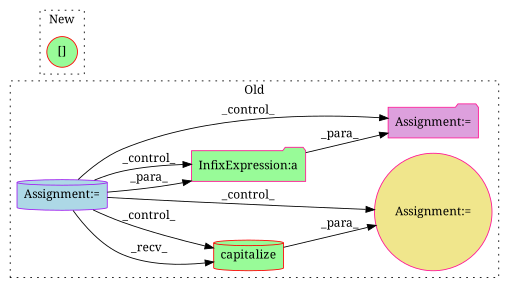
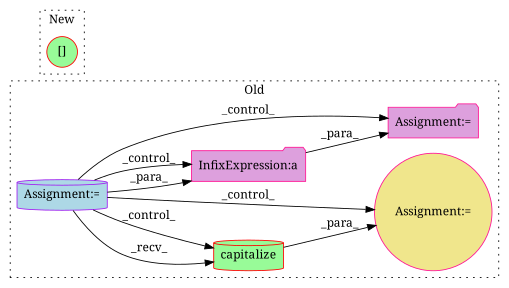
(249, 166) -> (249, 166)
